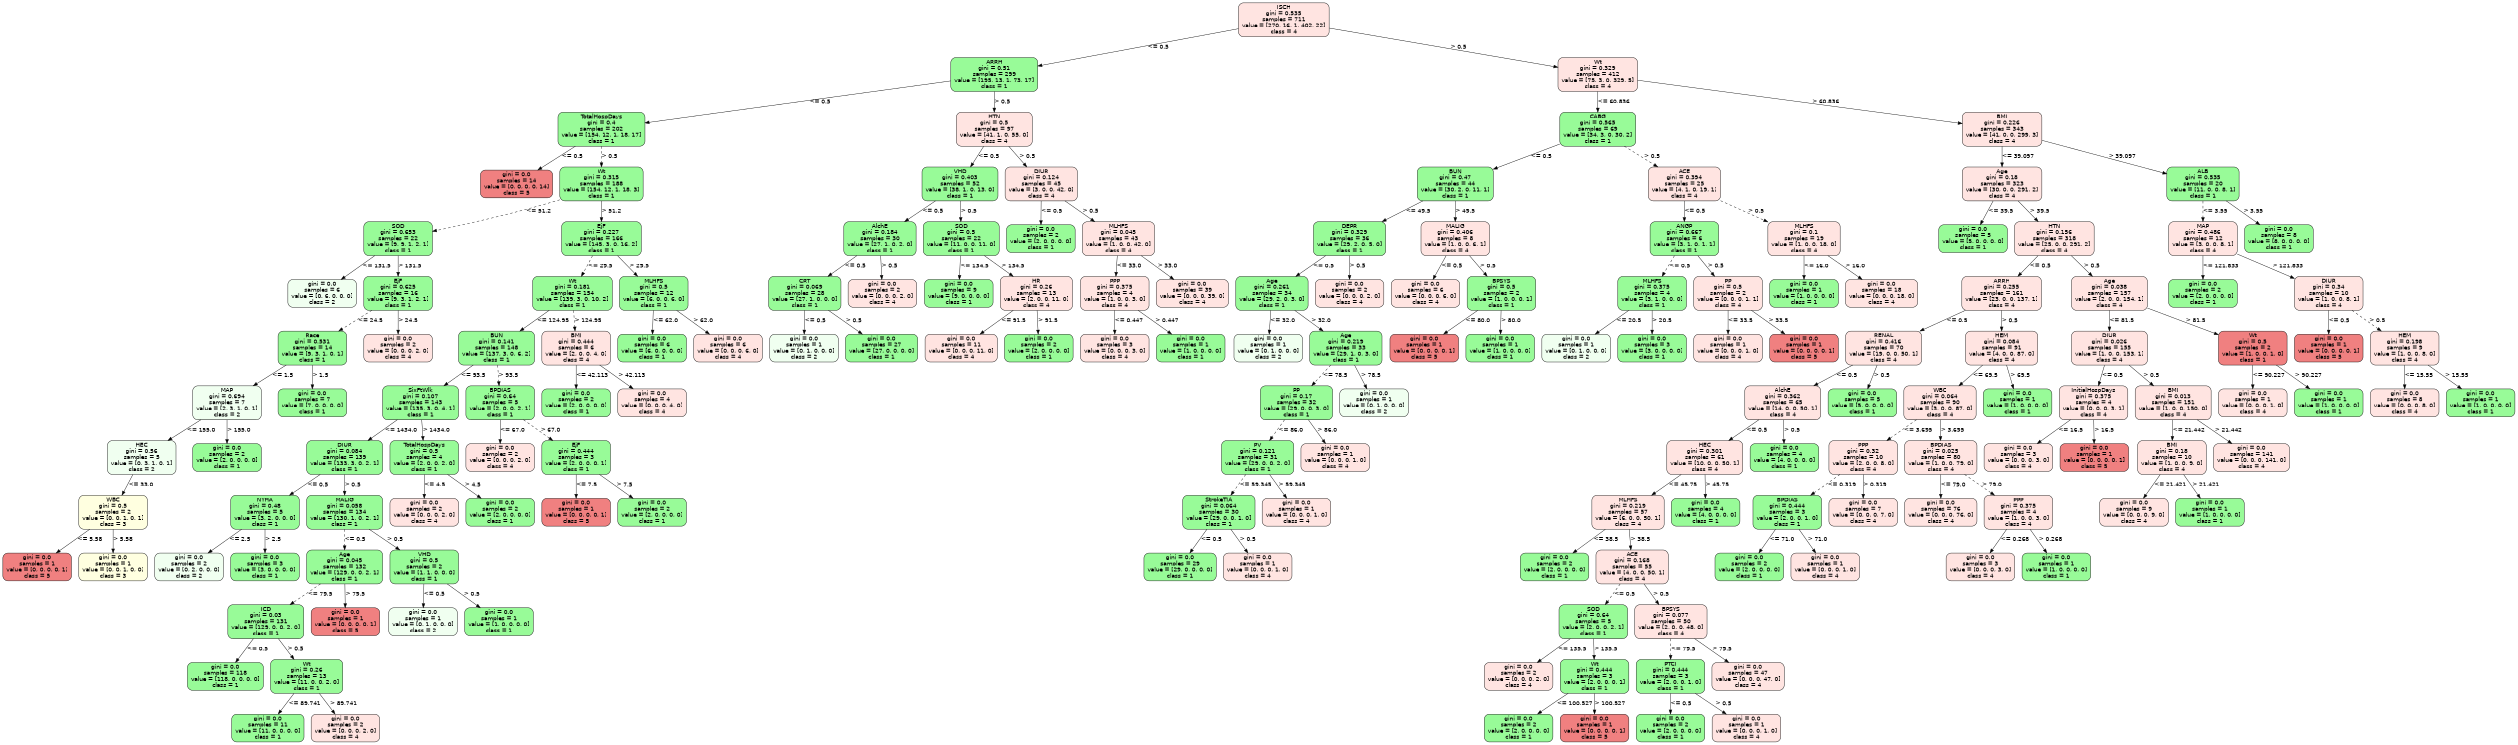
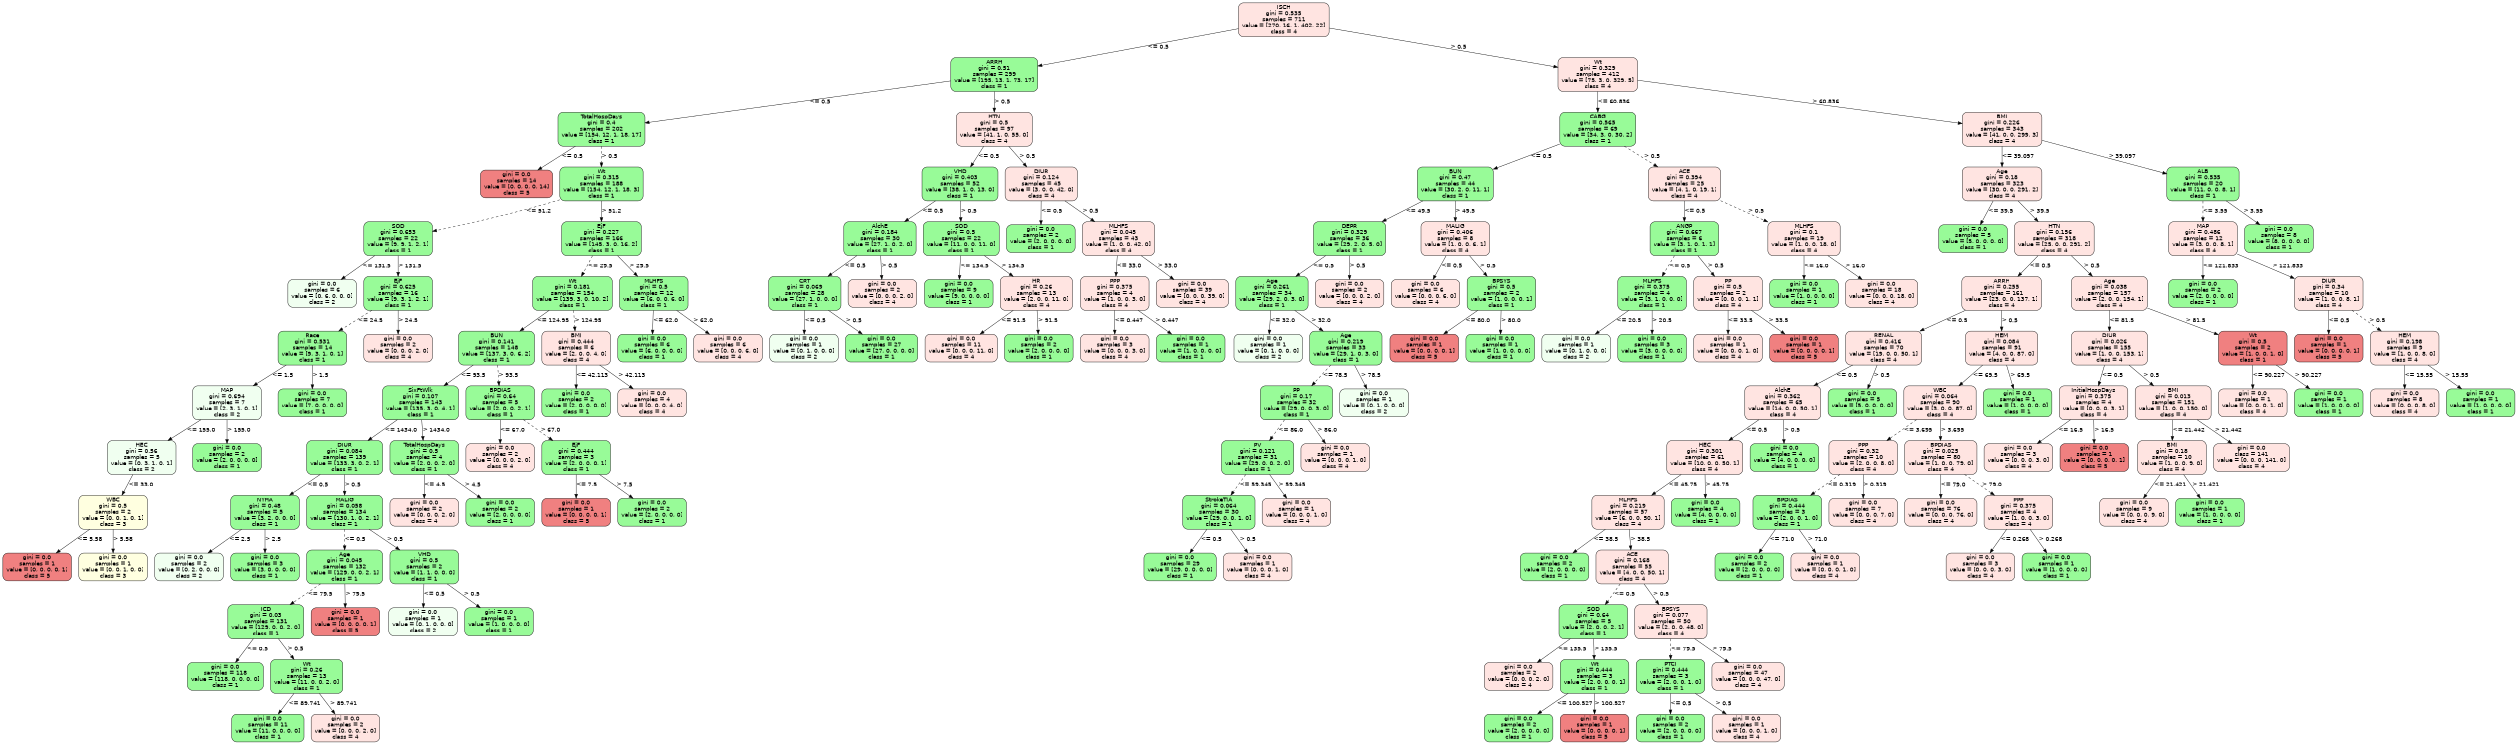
(2252, 458) -> (2252, 458)
